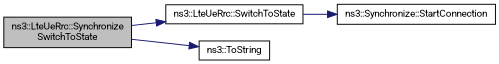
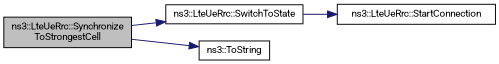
(416, 14) -> (416, 14)
(68, 32) -> (68, 32)
